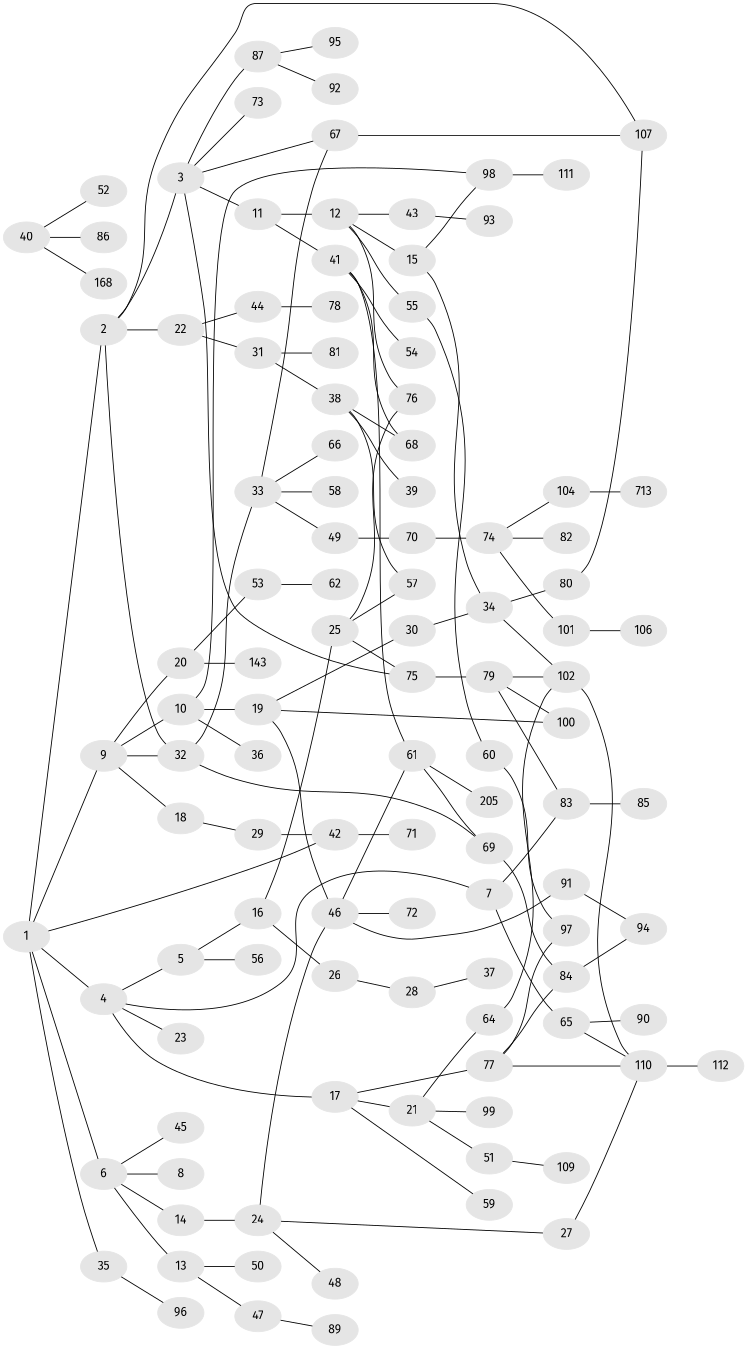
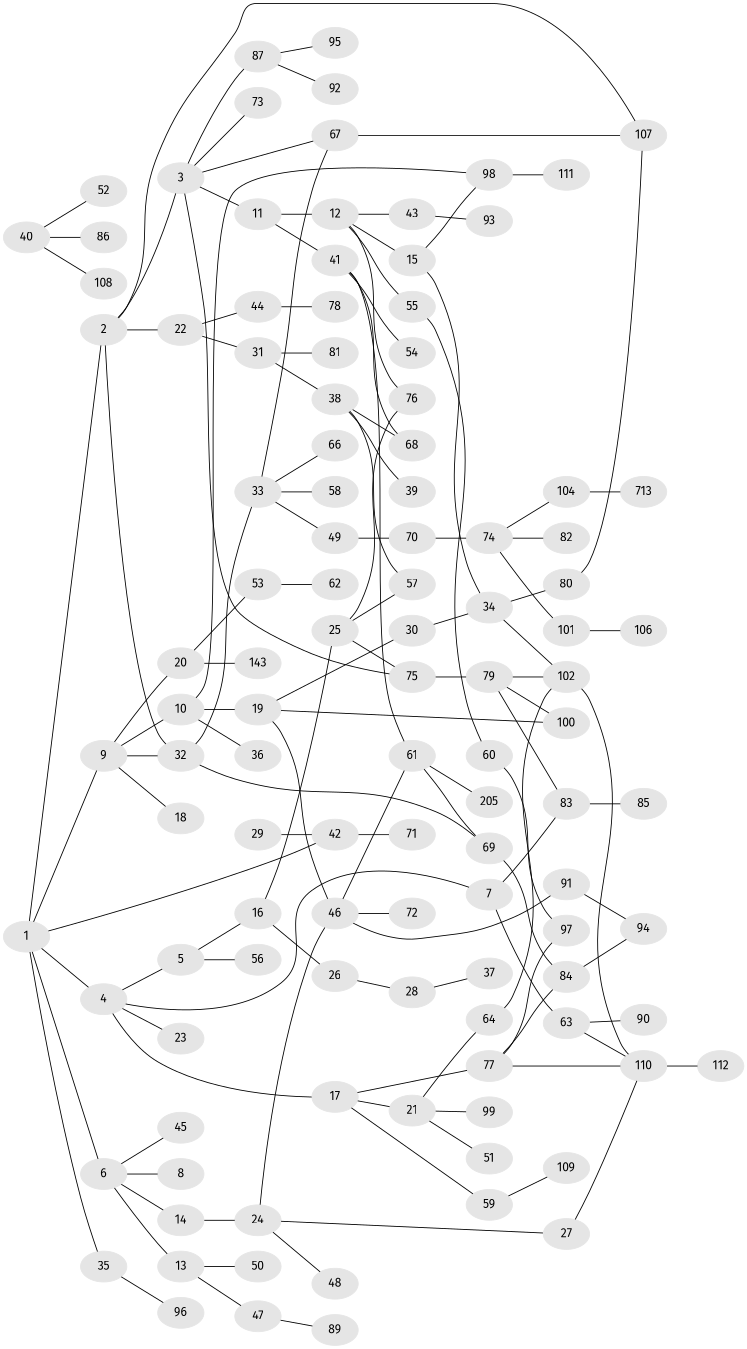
(104, 284) -> (104, 284)
(219, 827) -> none
(566, 1023) -> (566, 1023)
(528, 1163) -> (528, 1186)
